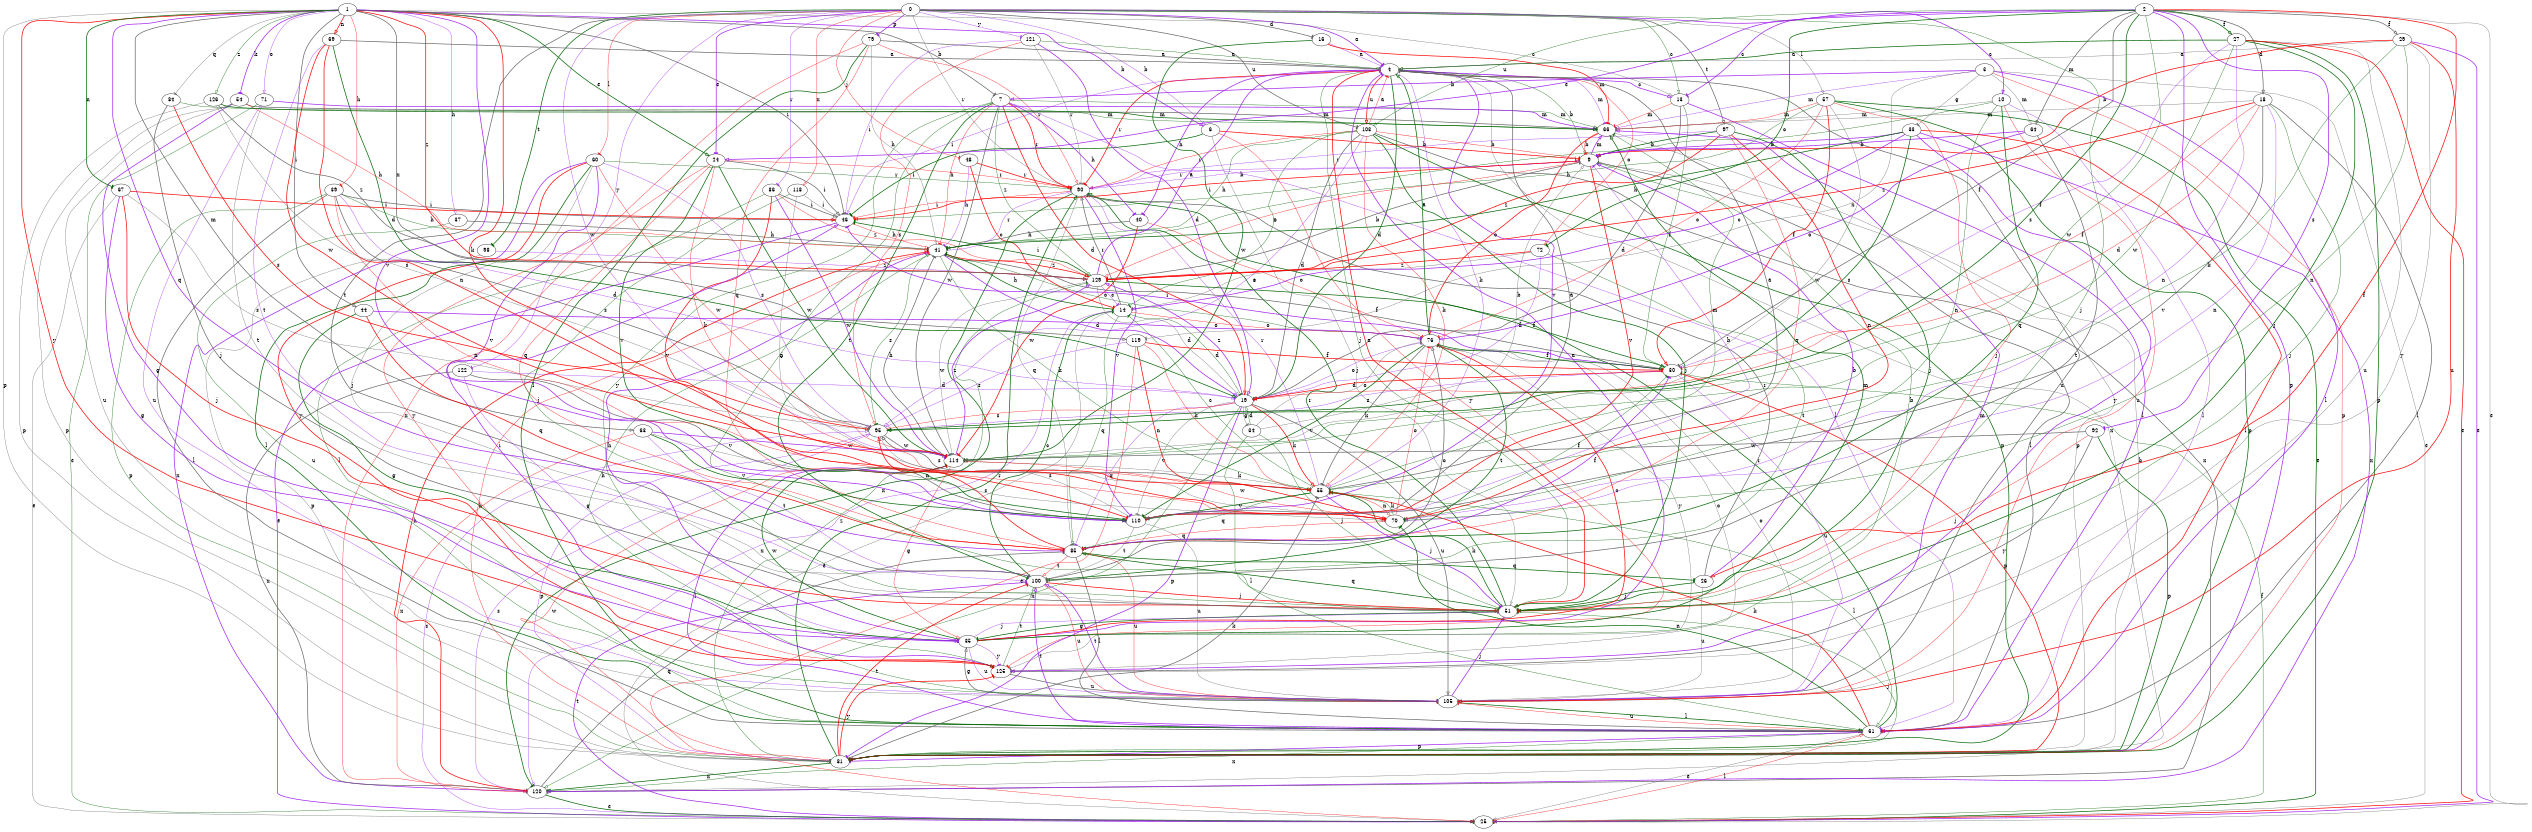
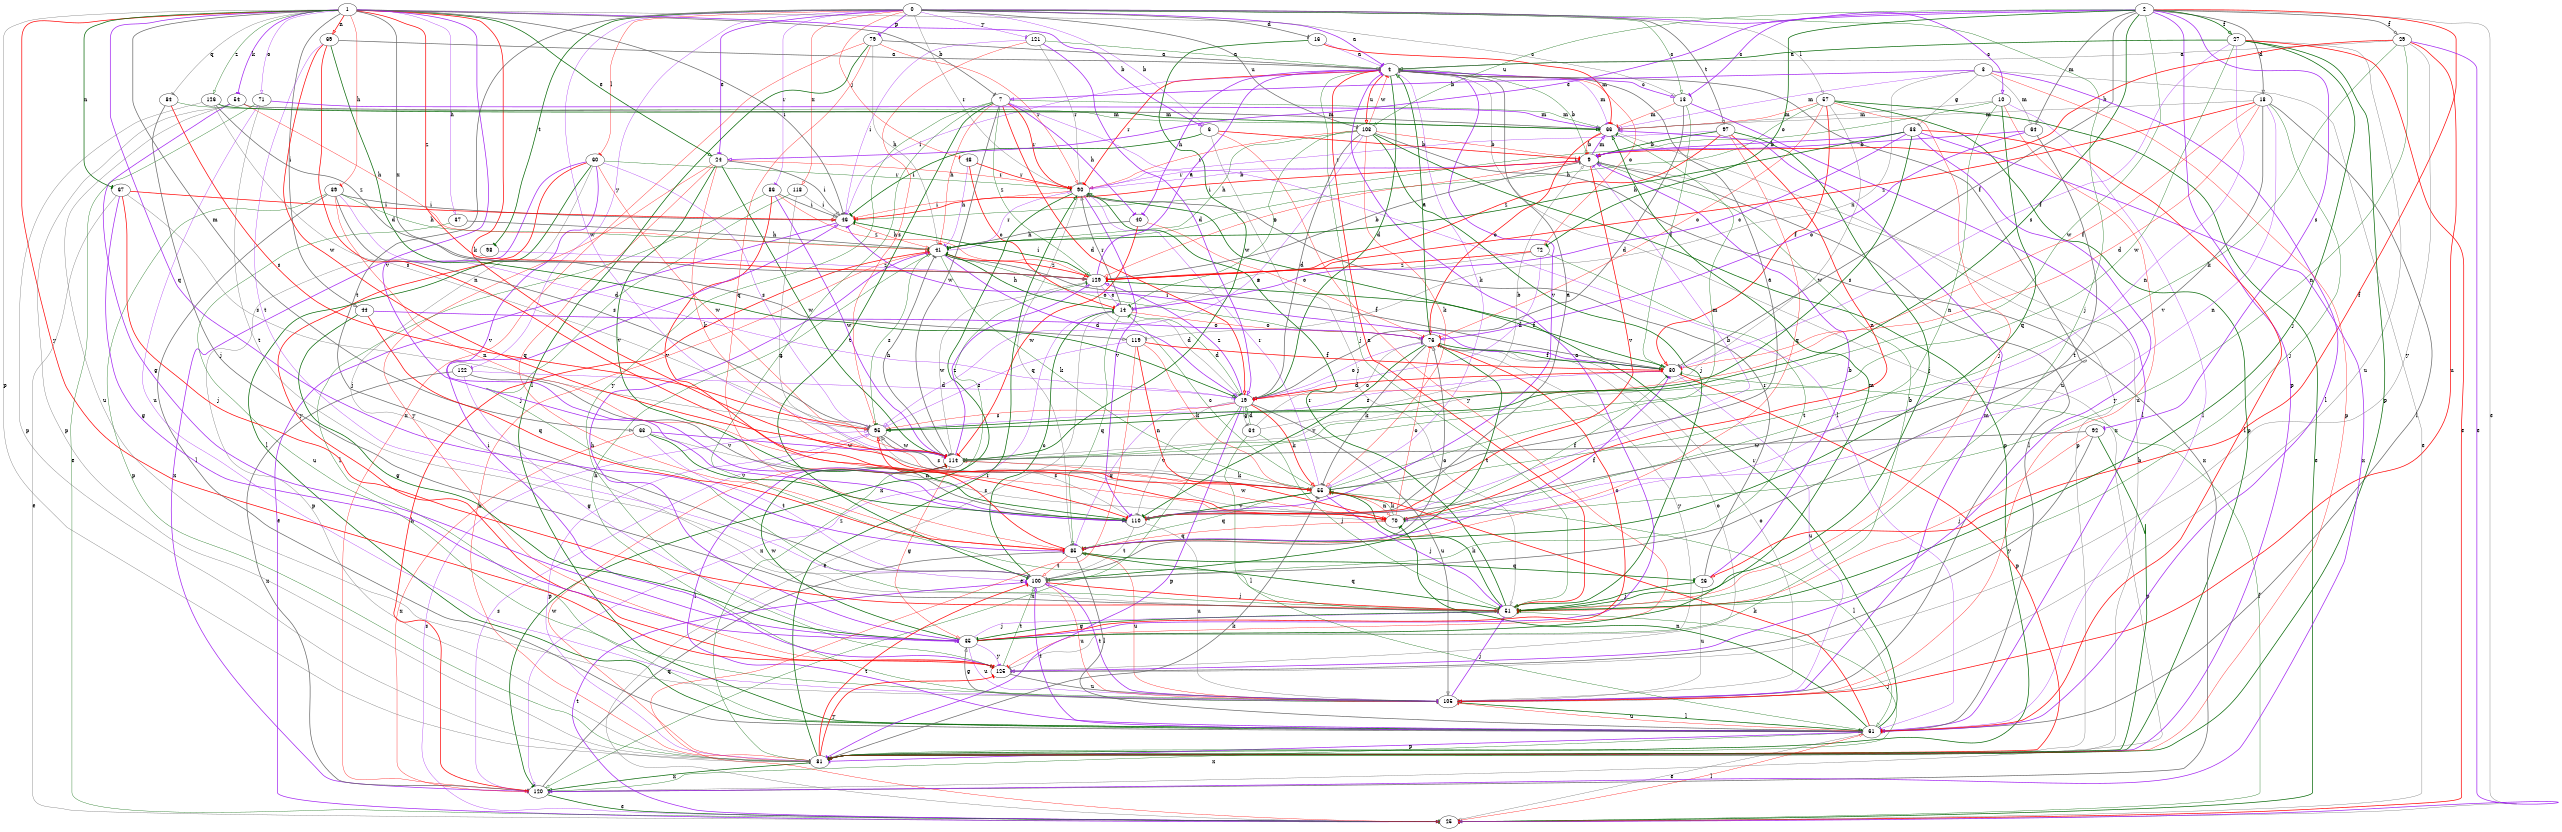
(1382, 100) -> (1383, 100)
